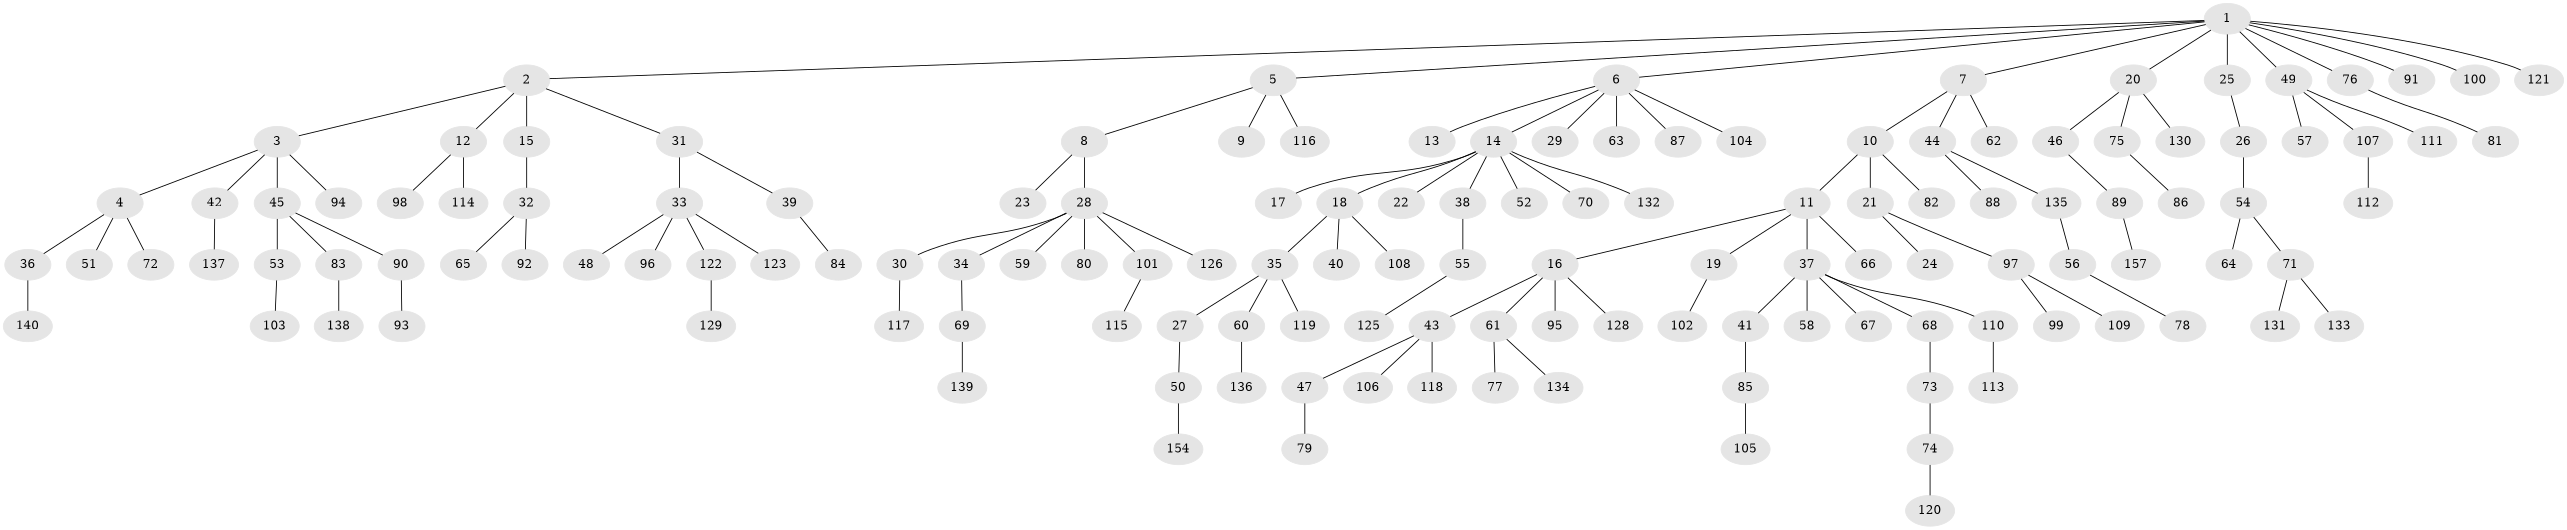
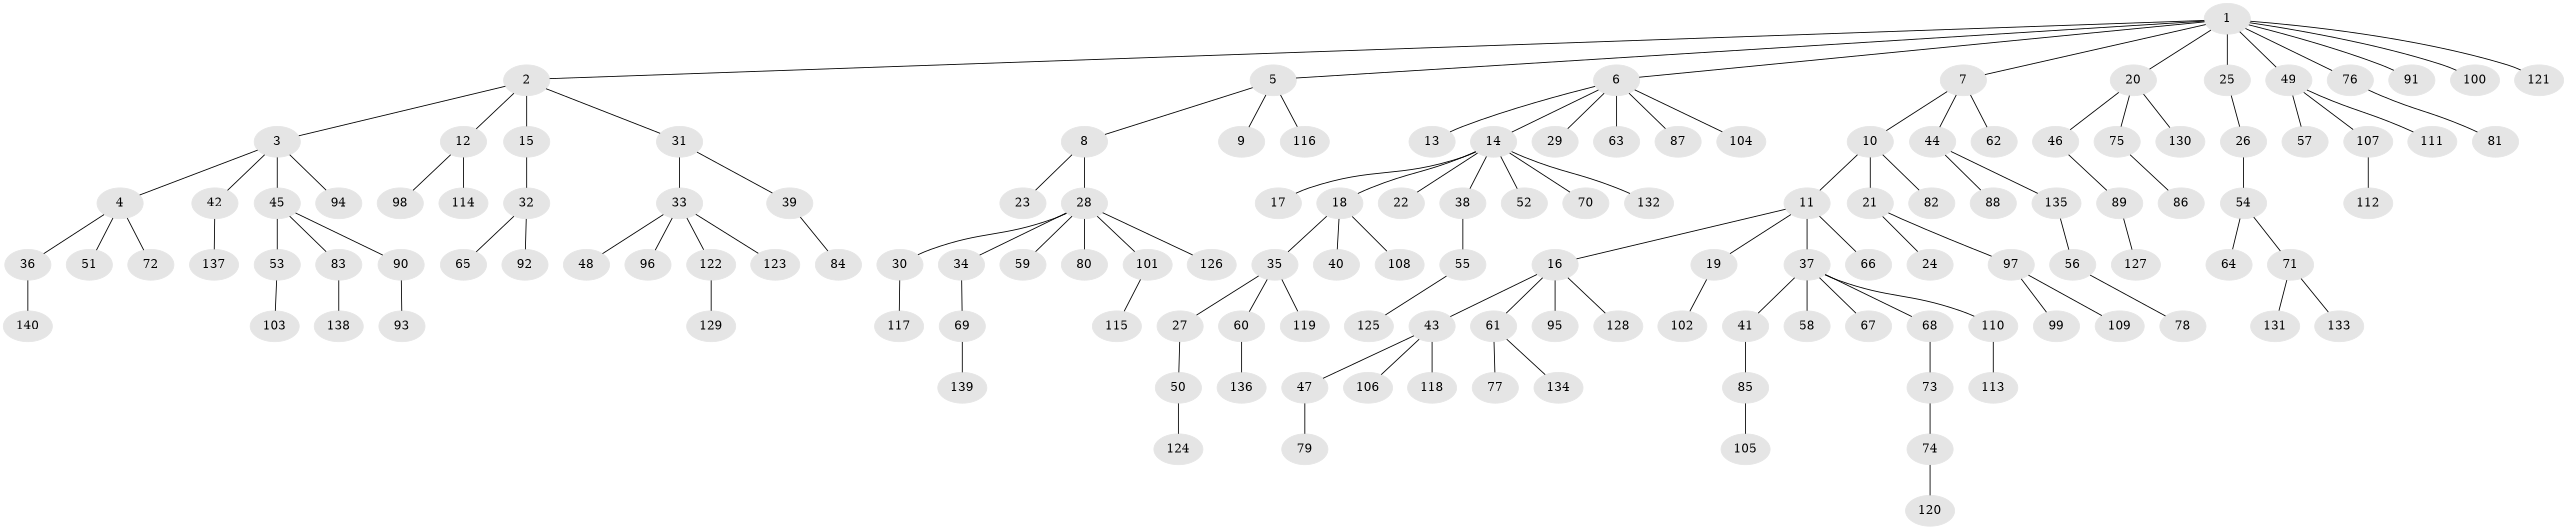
(2136, 265) -> (2136, 265)
(1178, 449) -> (1178, 449)
